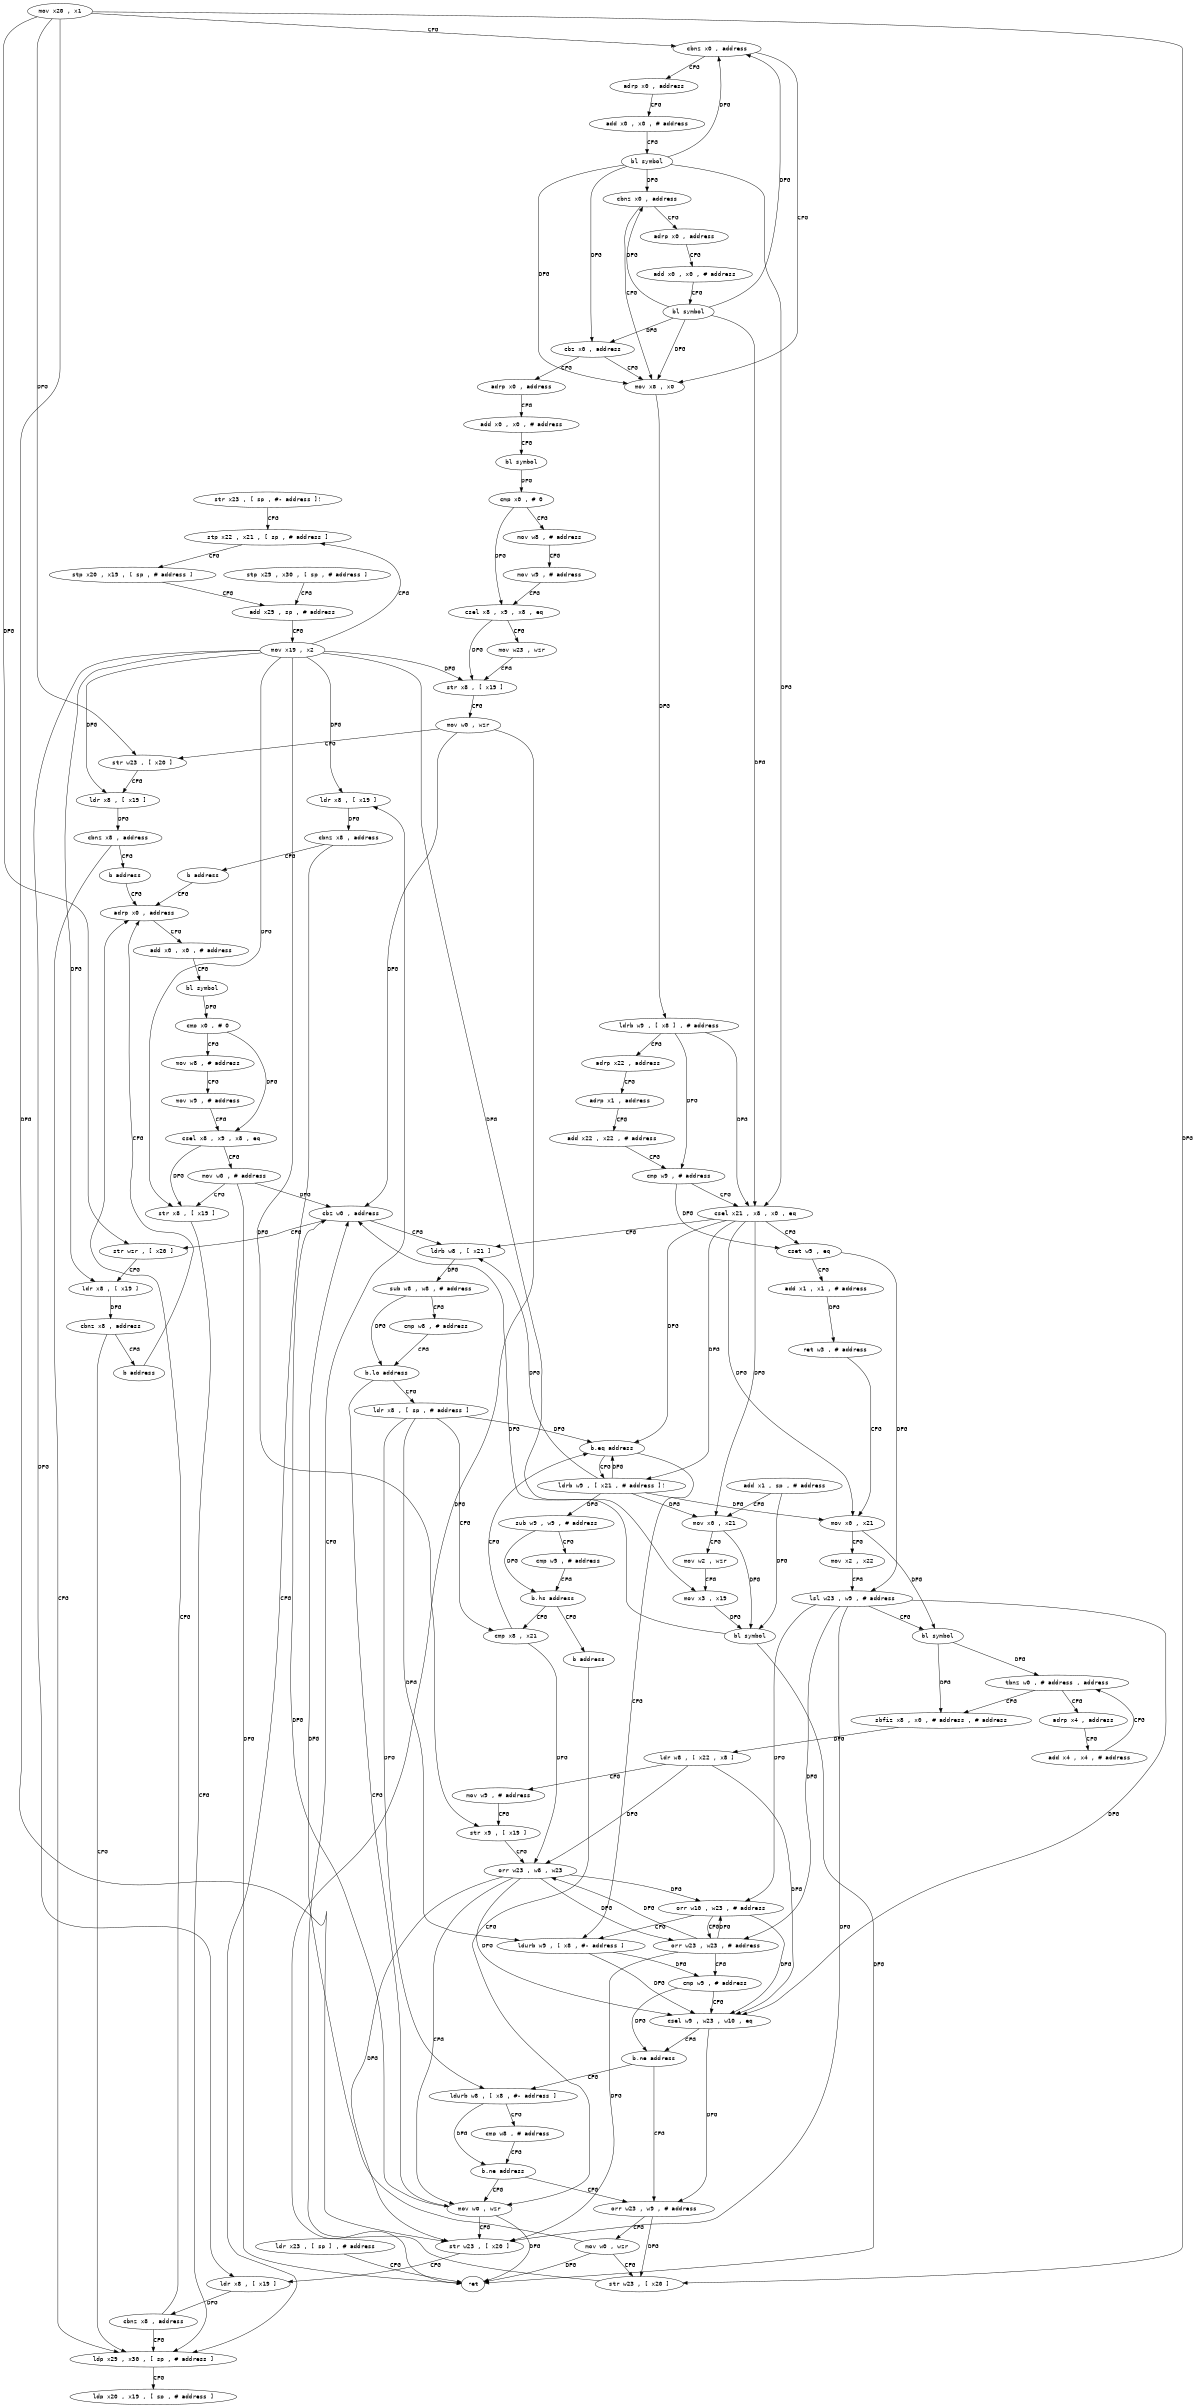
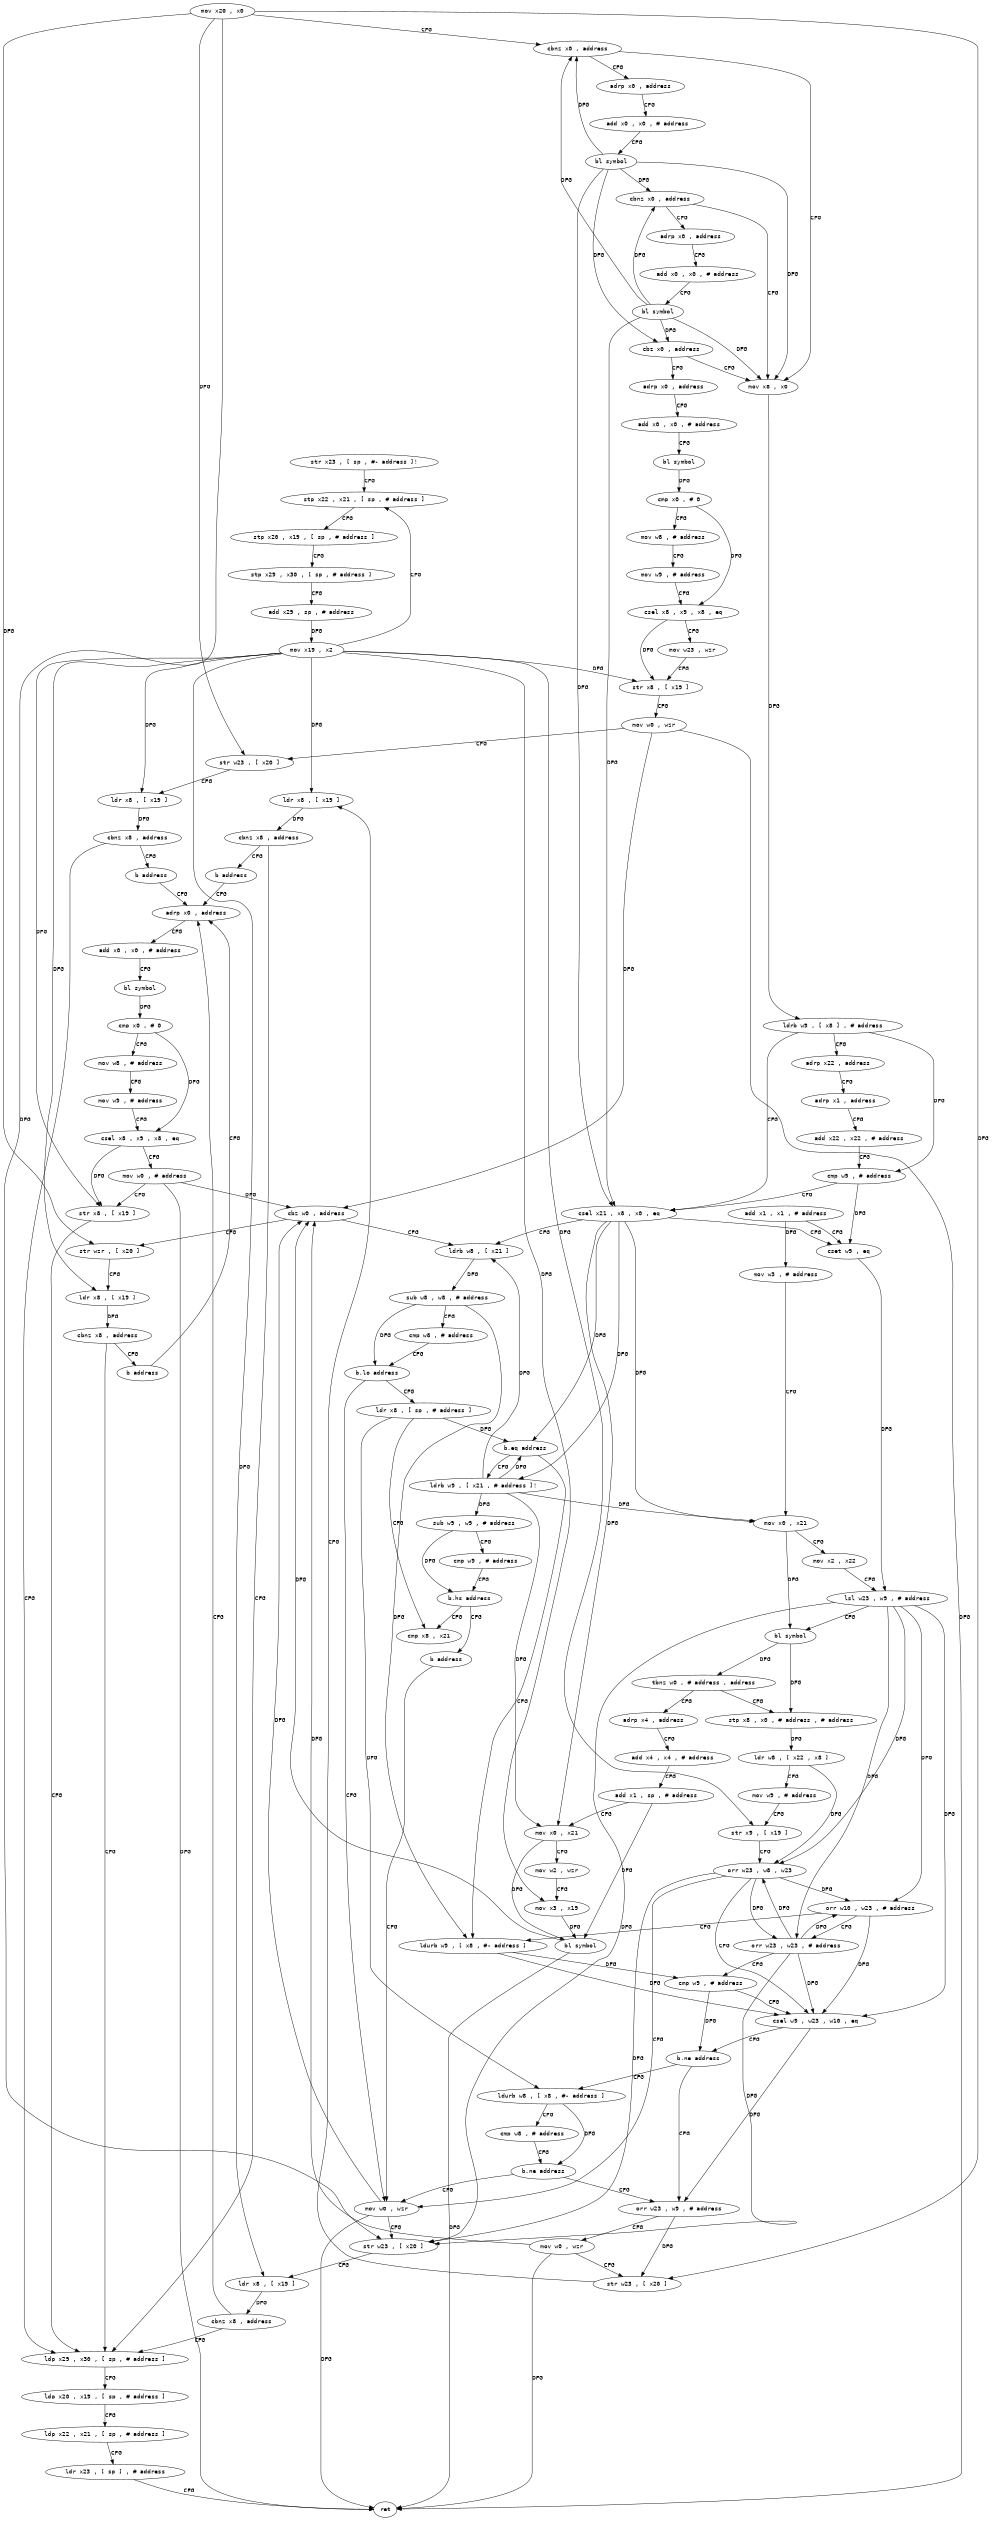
(60, 11) -> (222, 11)
(211, 593) -> (313, 554)
(298, 631) -> (317, 631)
(742, 1120) -> (773, 1120)
(817, 1268) -> (823, 1229)
(835, 1350) -> (786, 1275)
(494, 1519) -> none
(408, 1700) -> (395, 1595)
(1134, 1719) -> (665, 1775)
(941, 1720) -> (791, 1720)
(557, 1747) -> (887, 1753)
(791, 1886) -> (805, 1981)
(487, 1946) -> (724, 1946)
none -> (105, 2434)
